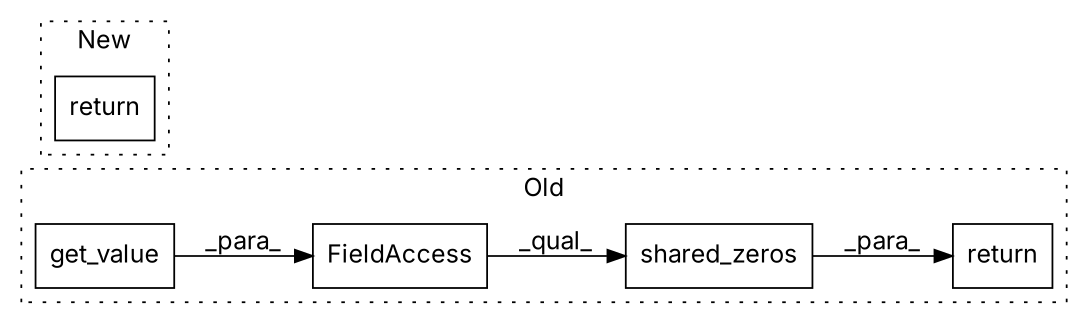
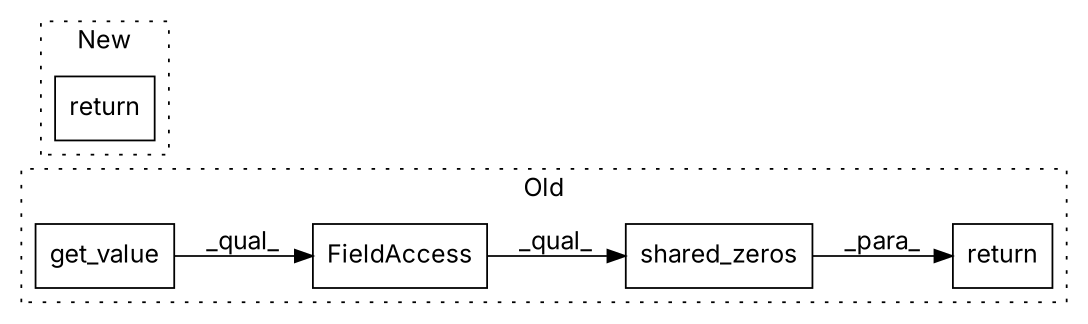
(244, 243) -> (244, 243)
